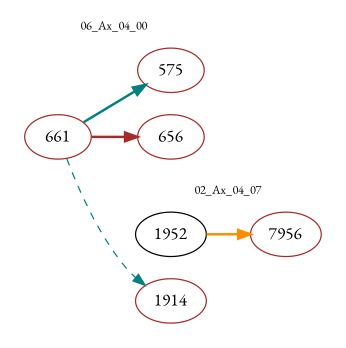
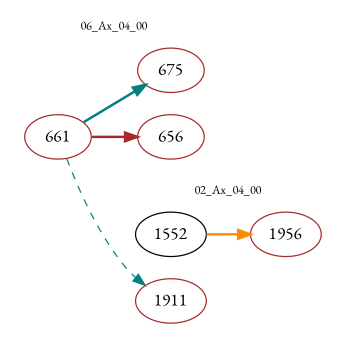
(171, 70) -> (171, 70)
(228, 191) -> (228, 191)
(171, 234) -> (171, 234)
(286, 234) -> (286, 234)
(171, 301) -> (171, 301)
